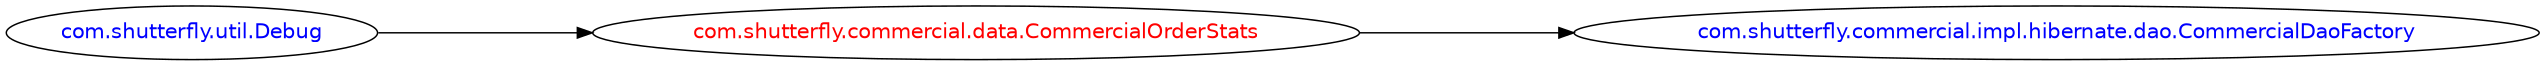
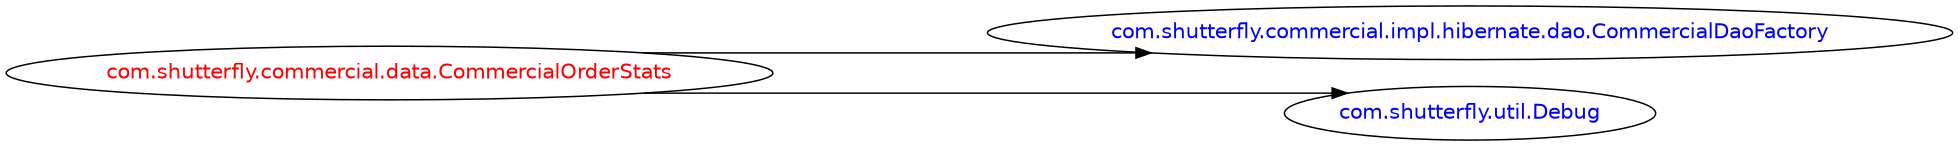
(478, 33) -> (988, 93)
